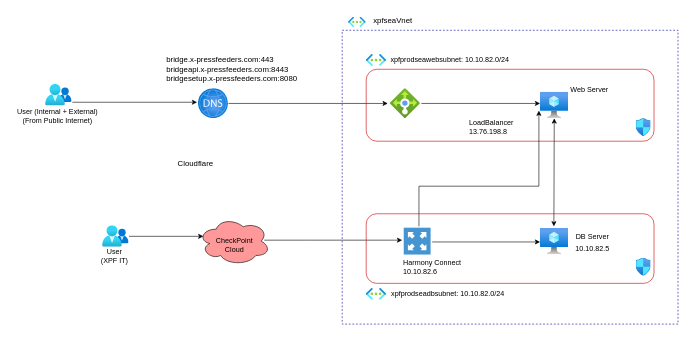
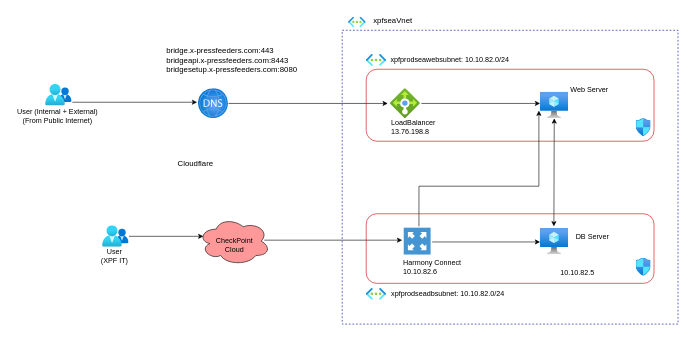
(234, 69) -> (234, 60)
(495, 128) -> (417, 128)
(593, 249) -> (578, 273)
